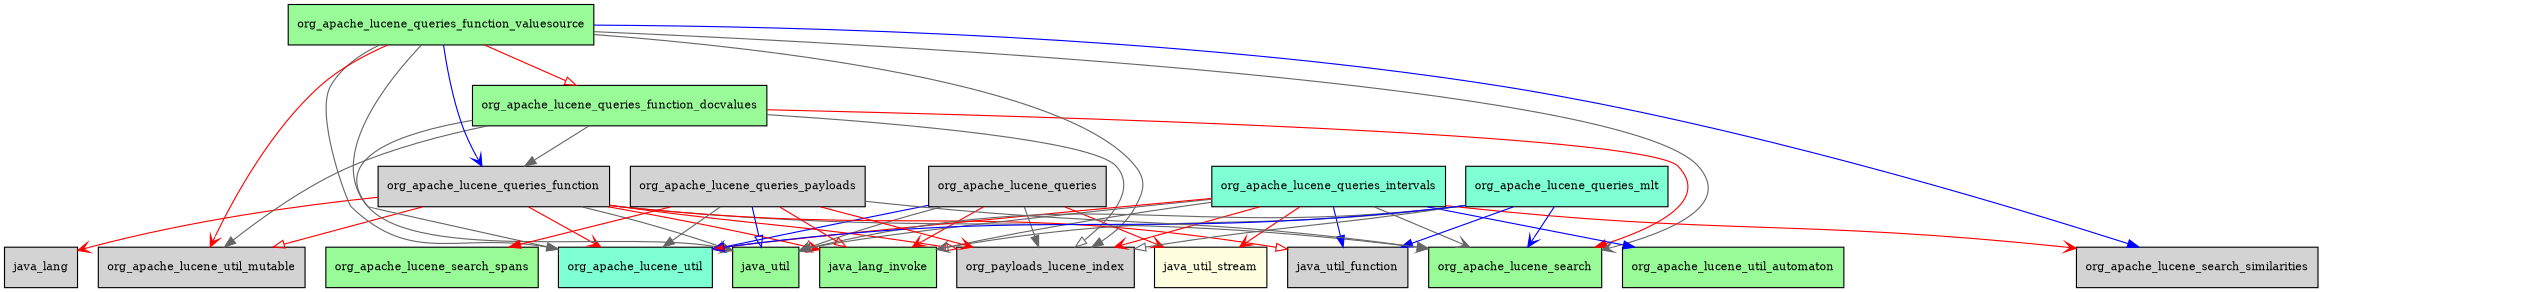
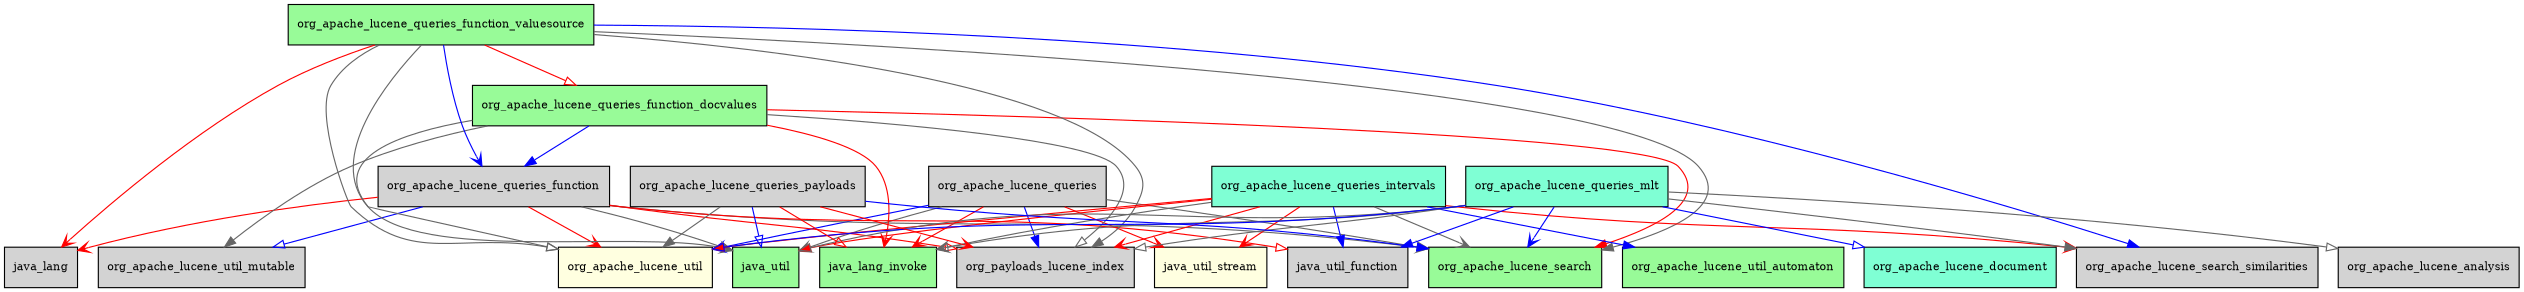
(1223, 72) -> (1223, 72)
(284, 124) -> (213, 126)
(562, 143) -> (562, 143)
(419, 218) -> (419, 218)
(1011, 221) -> (1011, 221)
(1030, 222) -> (1030, 222)
(1141, 222) -> (1141, 222)
none -> (1262, 222)
none -> (1867, 222)
(353, 225) -> (353, 225)
(709, 226) -> (858, 153)
(432, 267) -> none
(635, 267) -> (635, 267)
none -> (1960, 267)
none -> (2429, 267)
